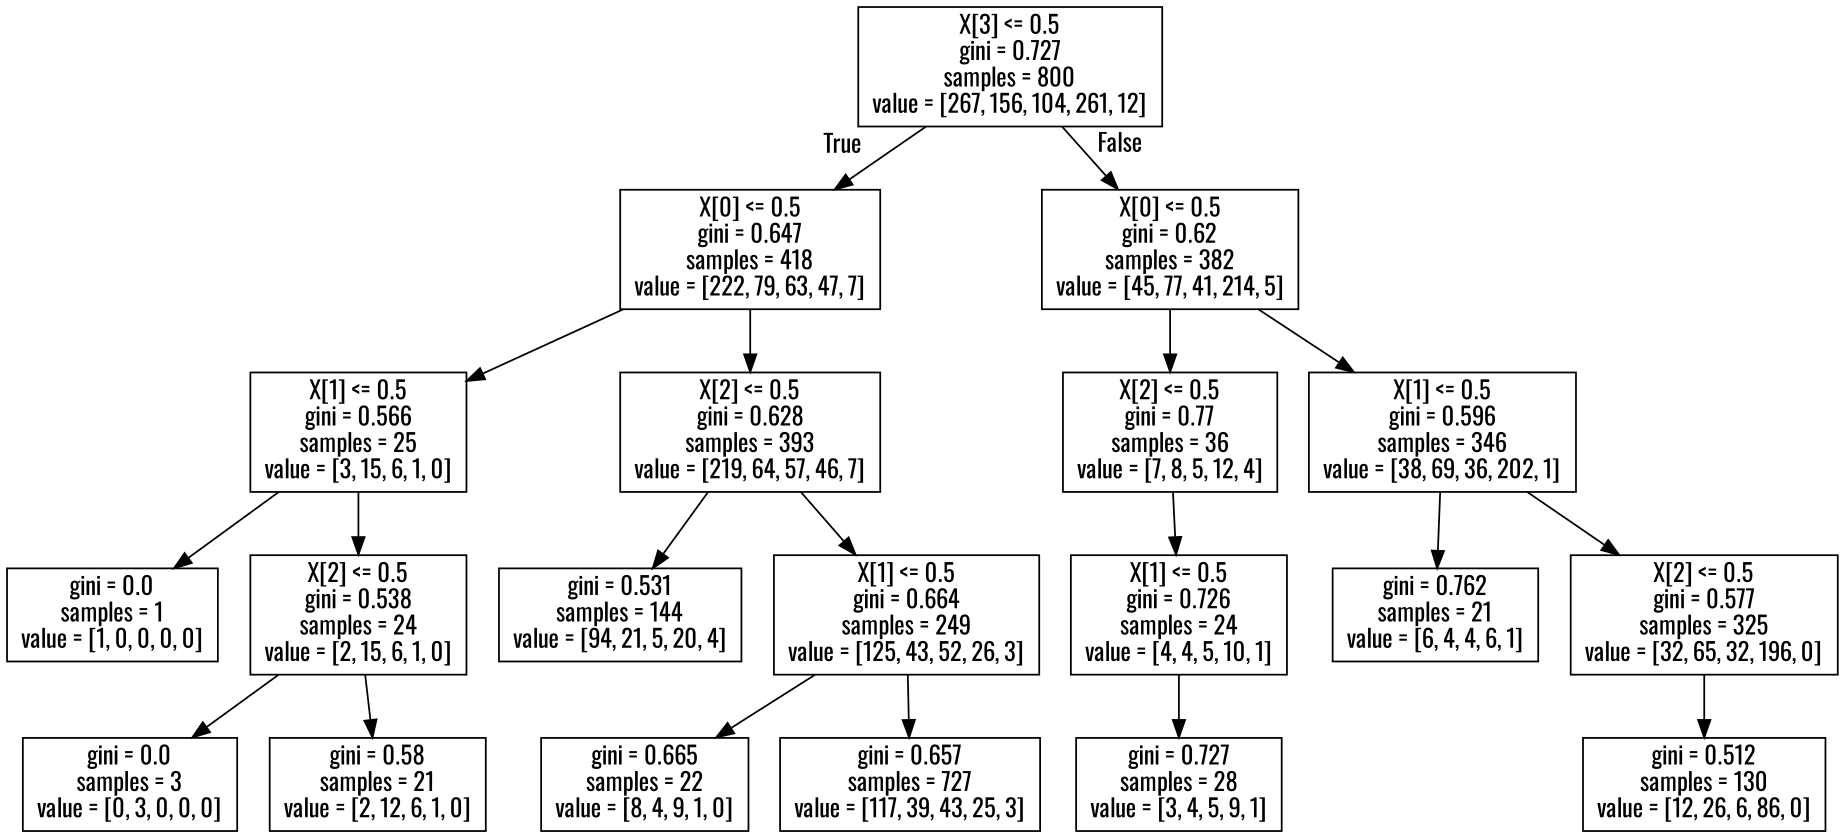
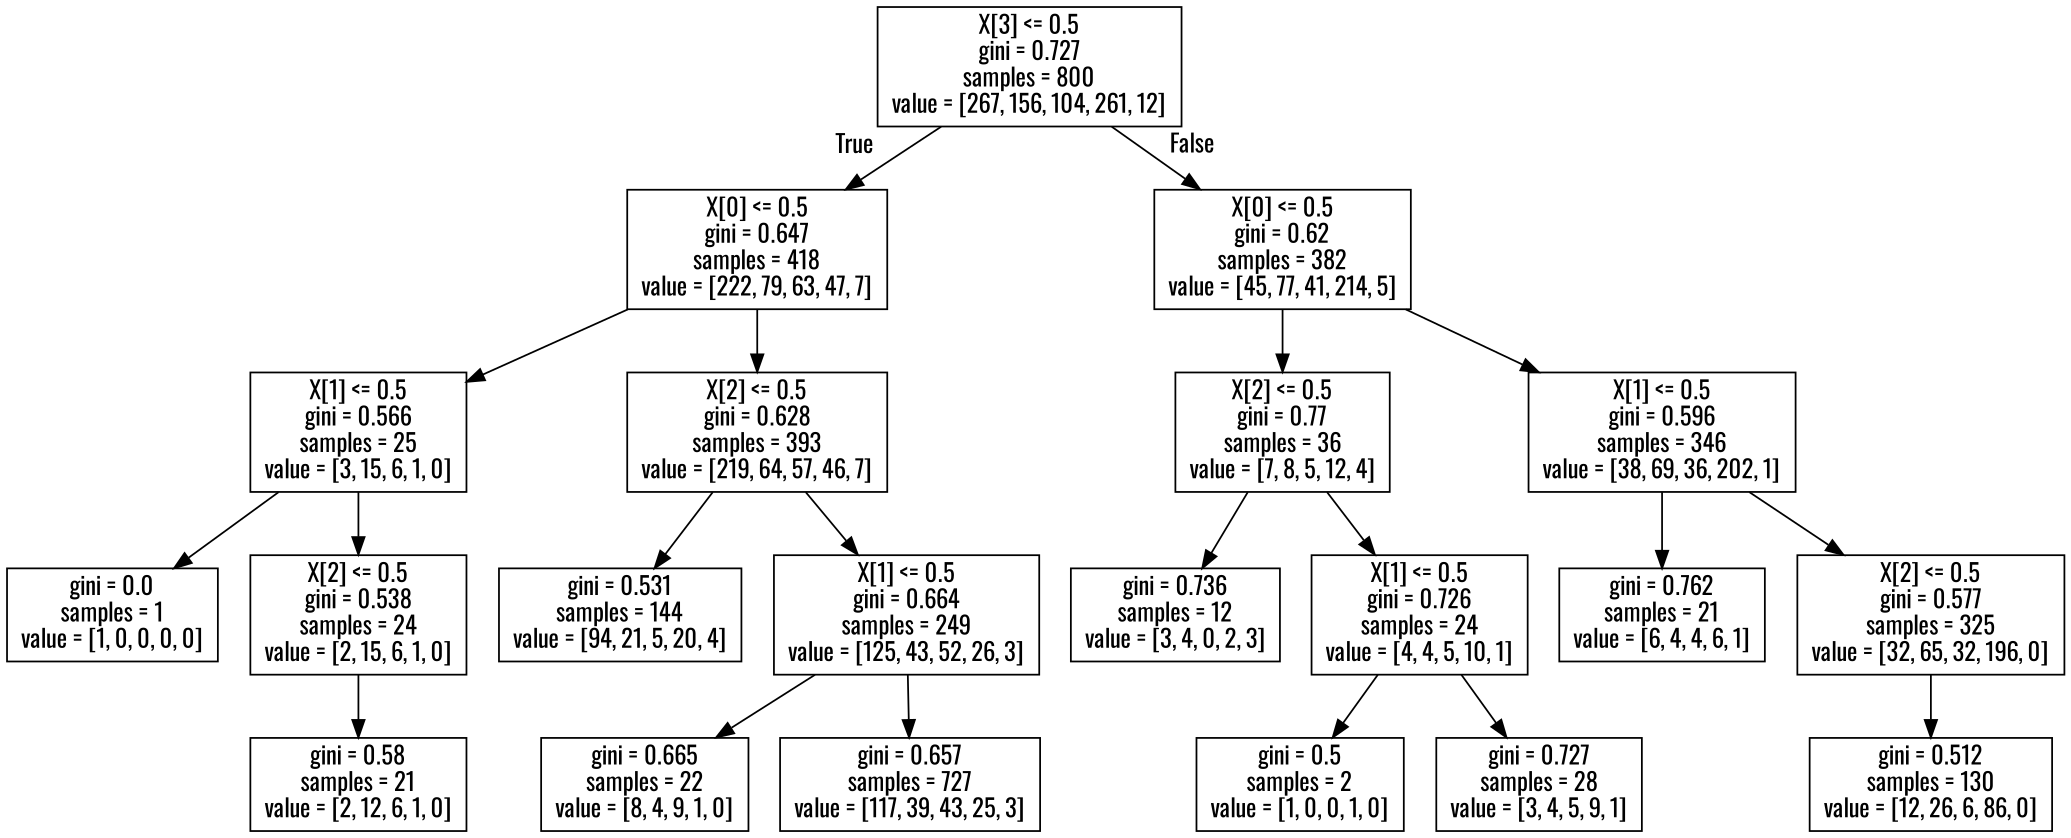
none -> (1175, 615)
(130, 784) -> none
none -> (1300, 784)
